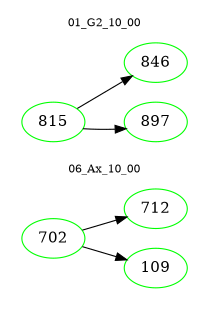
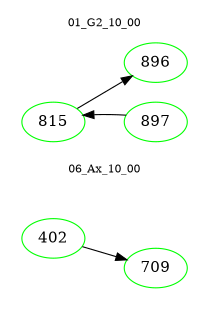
(156, 63) -> (156, 63)
(99, 129) -> (110, 115)
(156, 209) -> none
(53, 238) -> (53, 238)
(156, 268) -> (156, 268)
